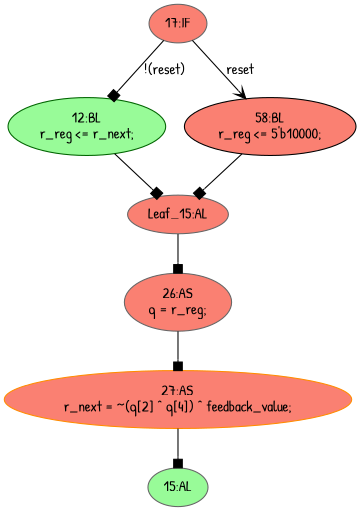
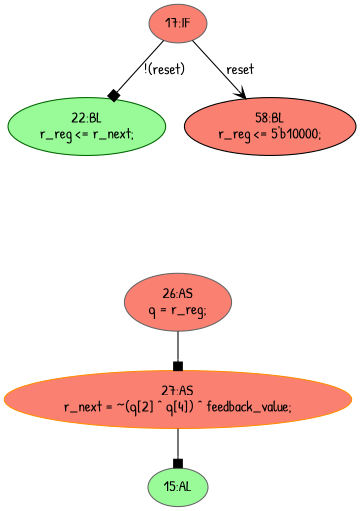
(87, 127) -> (87, 127)
(178, 214) -> none
